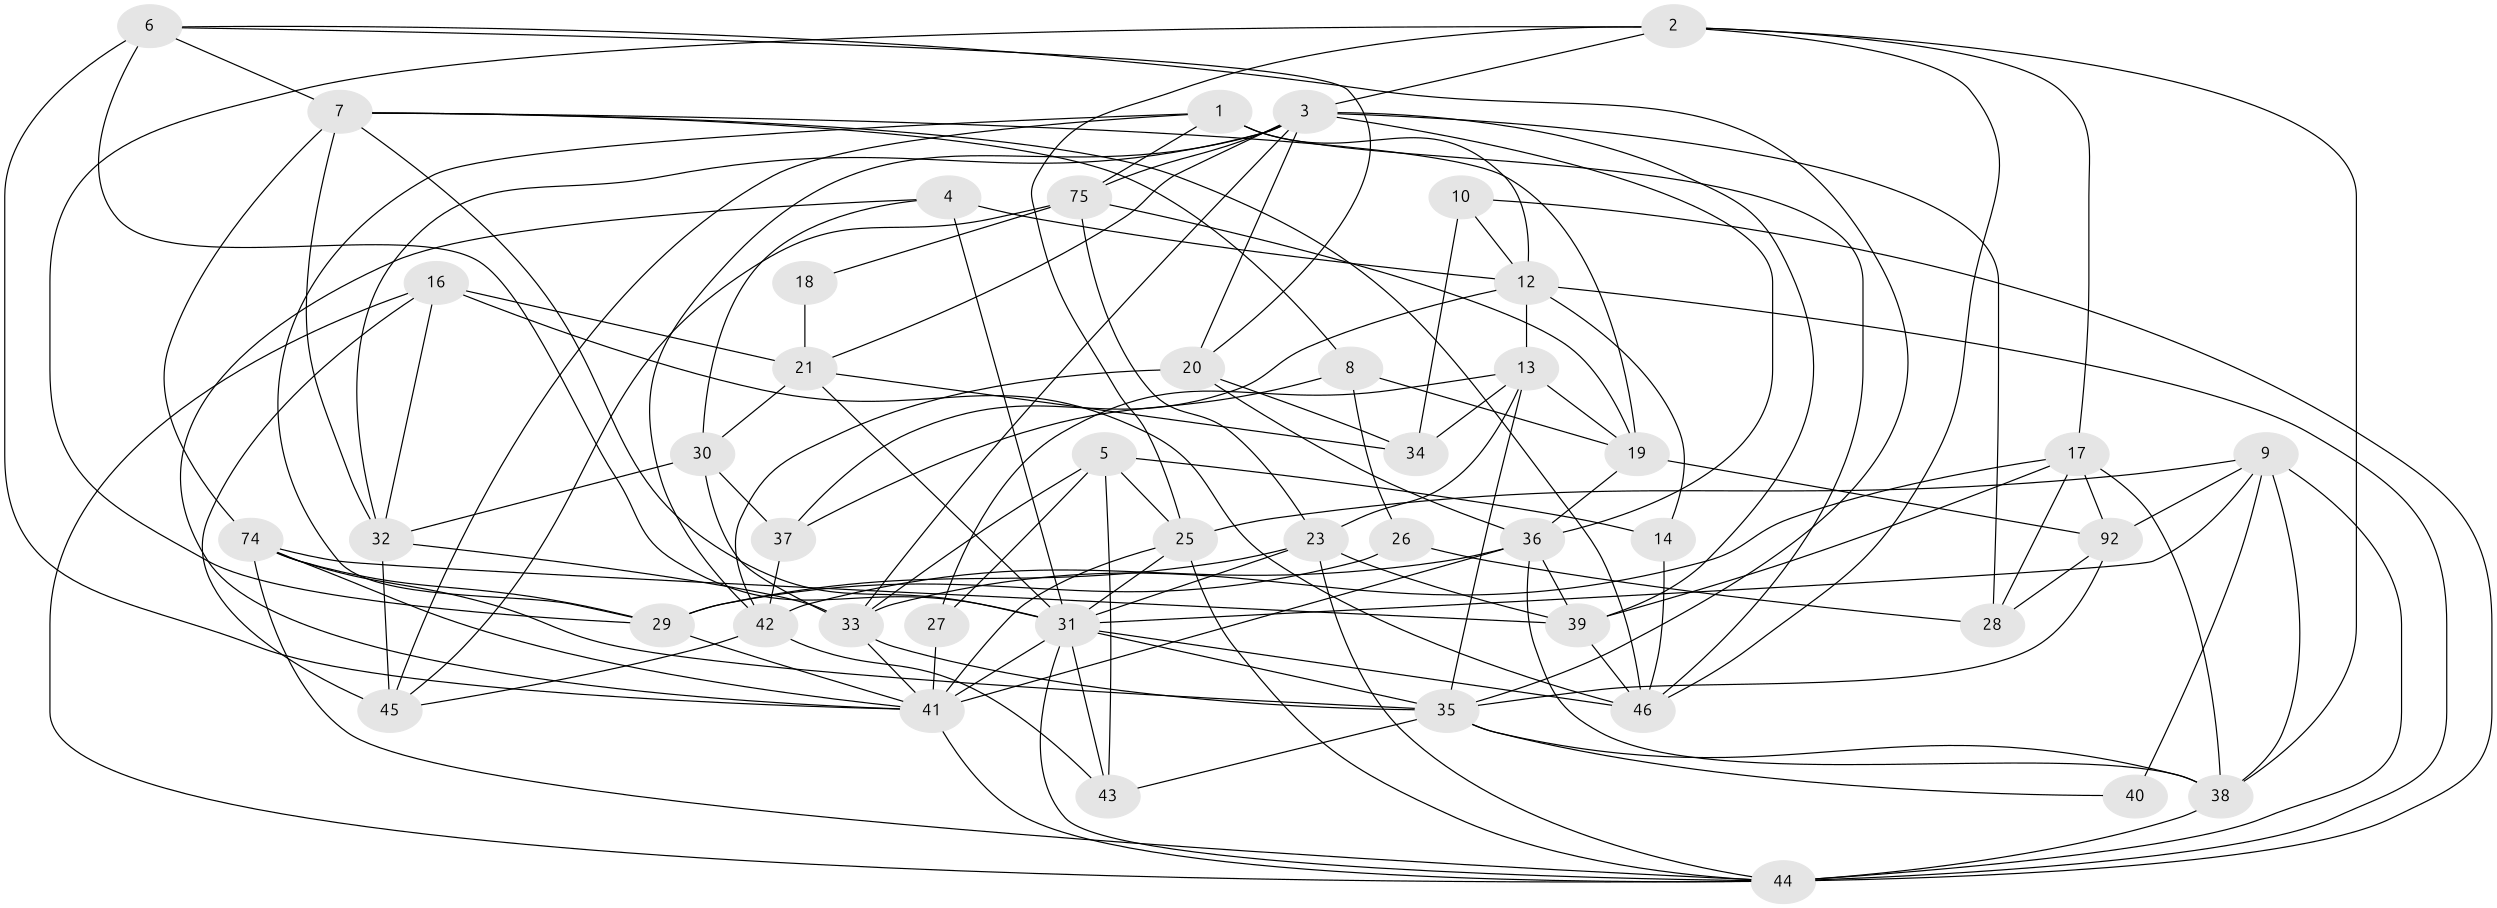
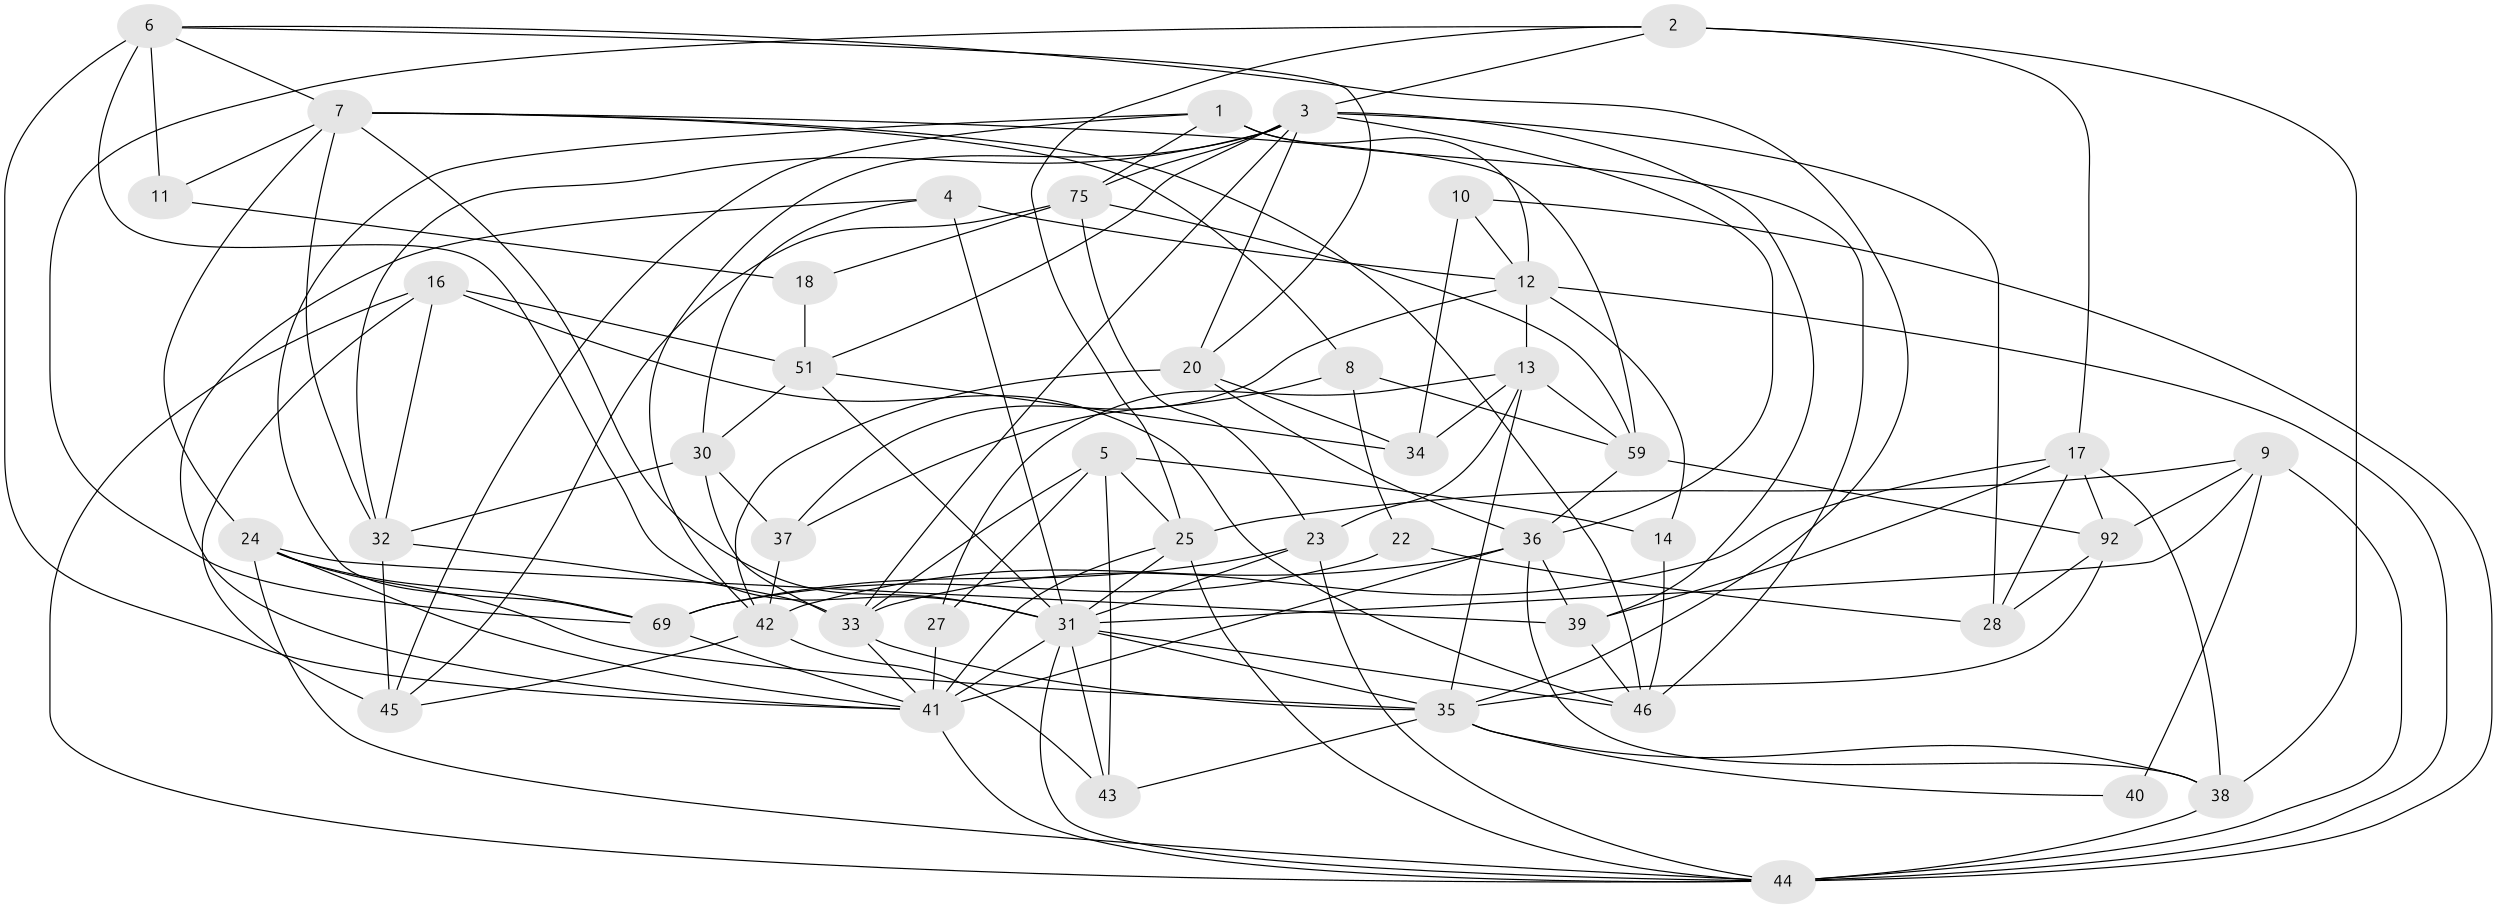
none -> (160, 197)
(1969, 316) -> none
(805, 369) -> (805, 369)
(1637, 454) -> (1637, 454)
(251, 540) -> (251, 540)
(1402, 540) -> (1402, 540)
(1433, 586) -> none
(662, 625) -> (662, 625)
(2299, 635) -> none
